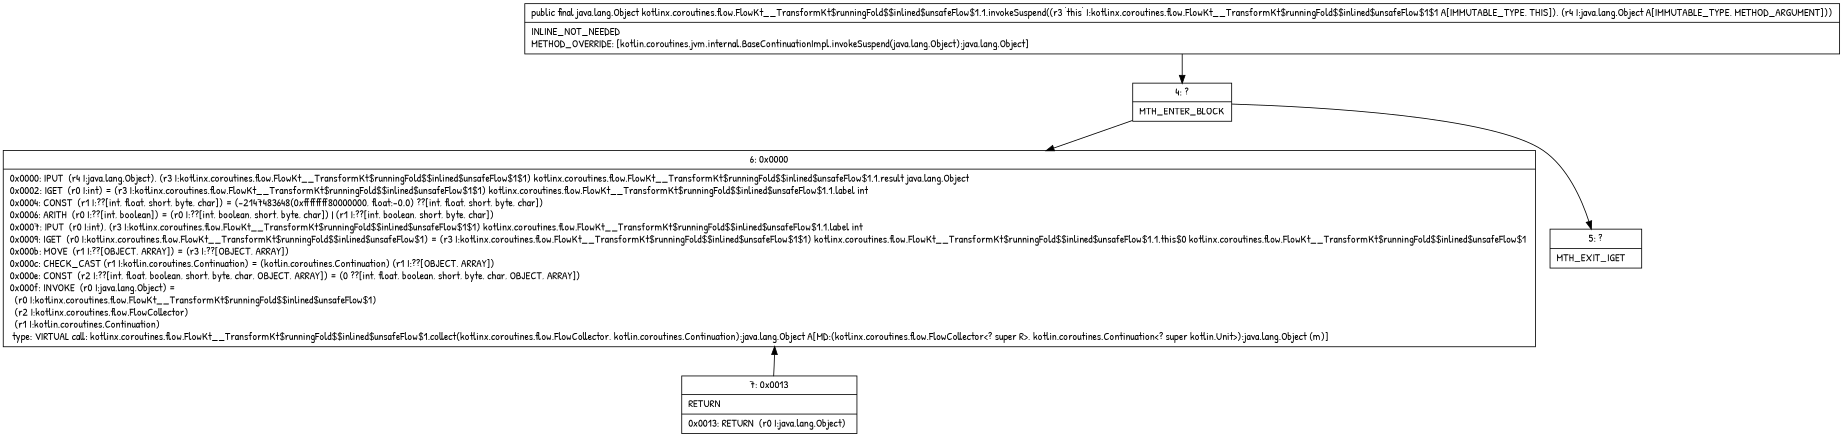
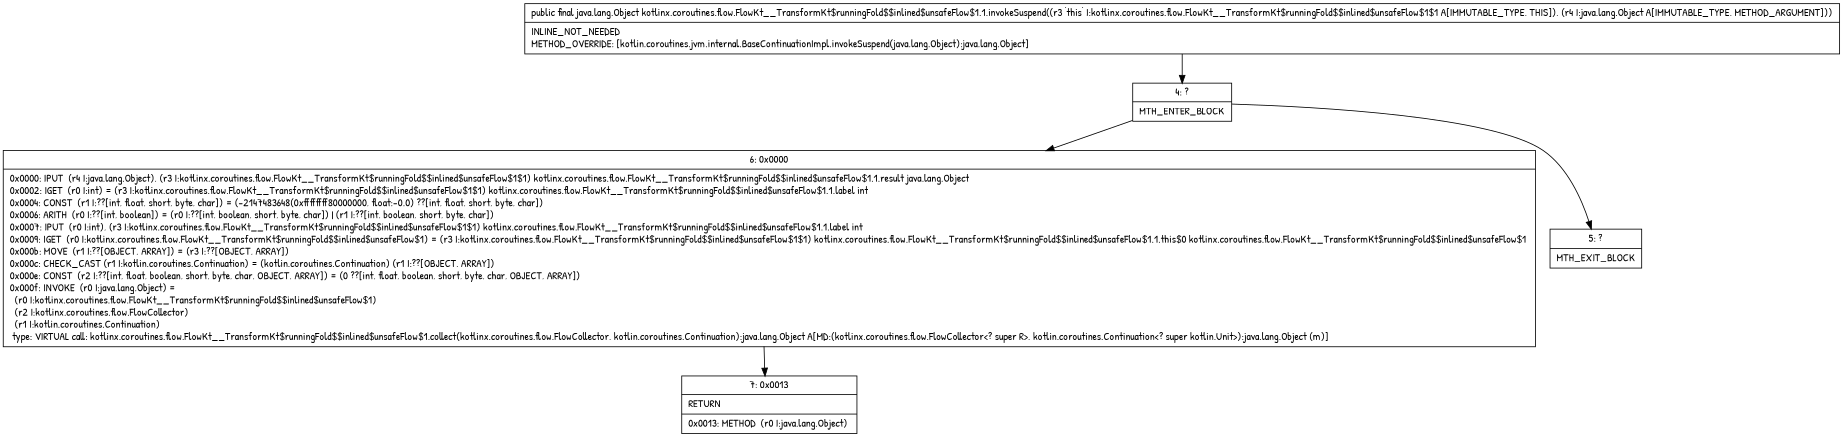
(1591, 258) -> (1596, 258)
(774, 365) -> (764, 357)
(769, 423) -> (769, 423)
